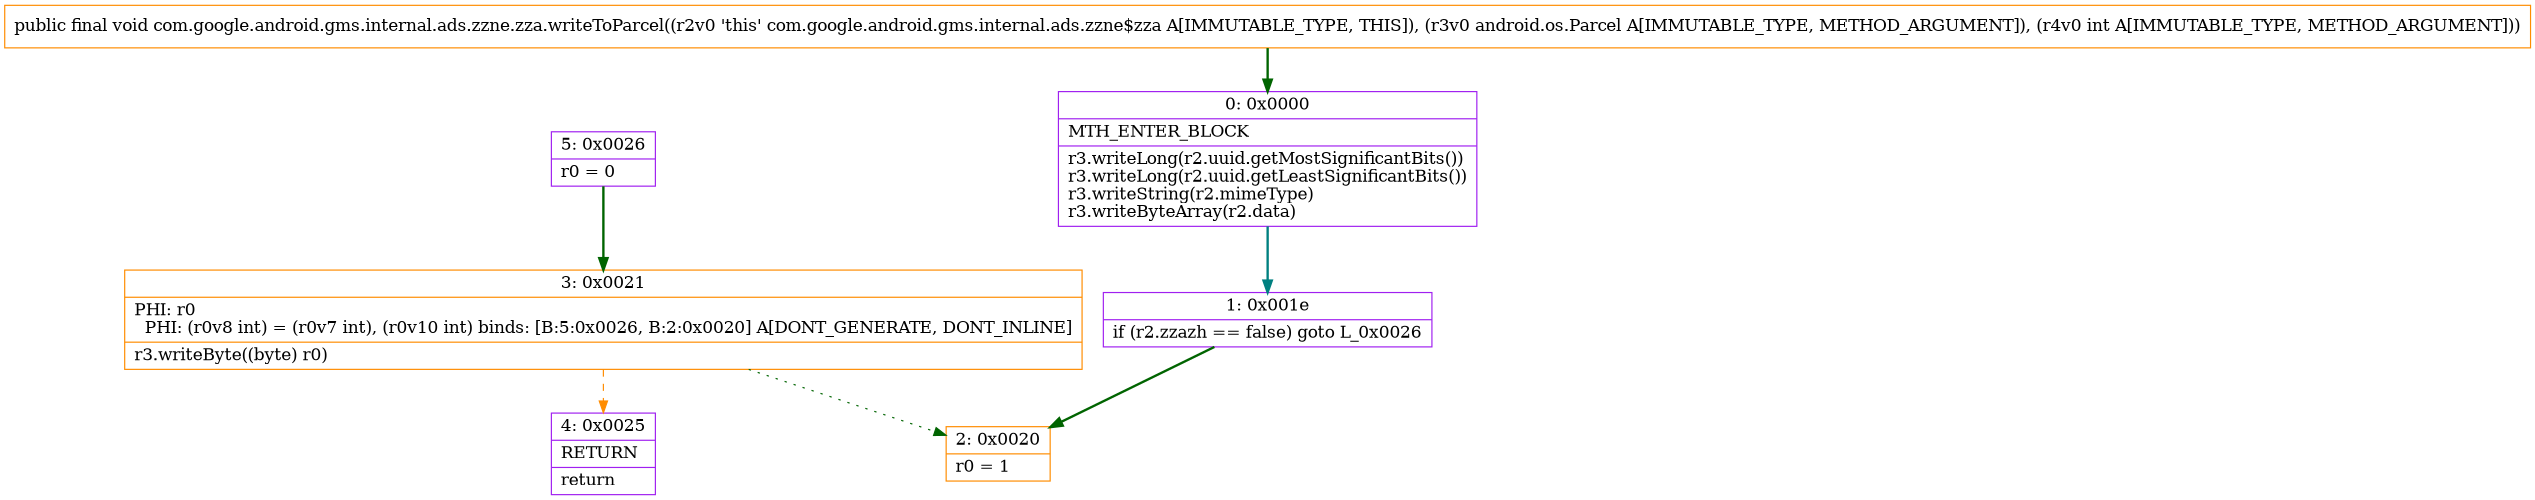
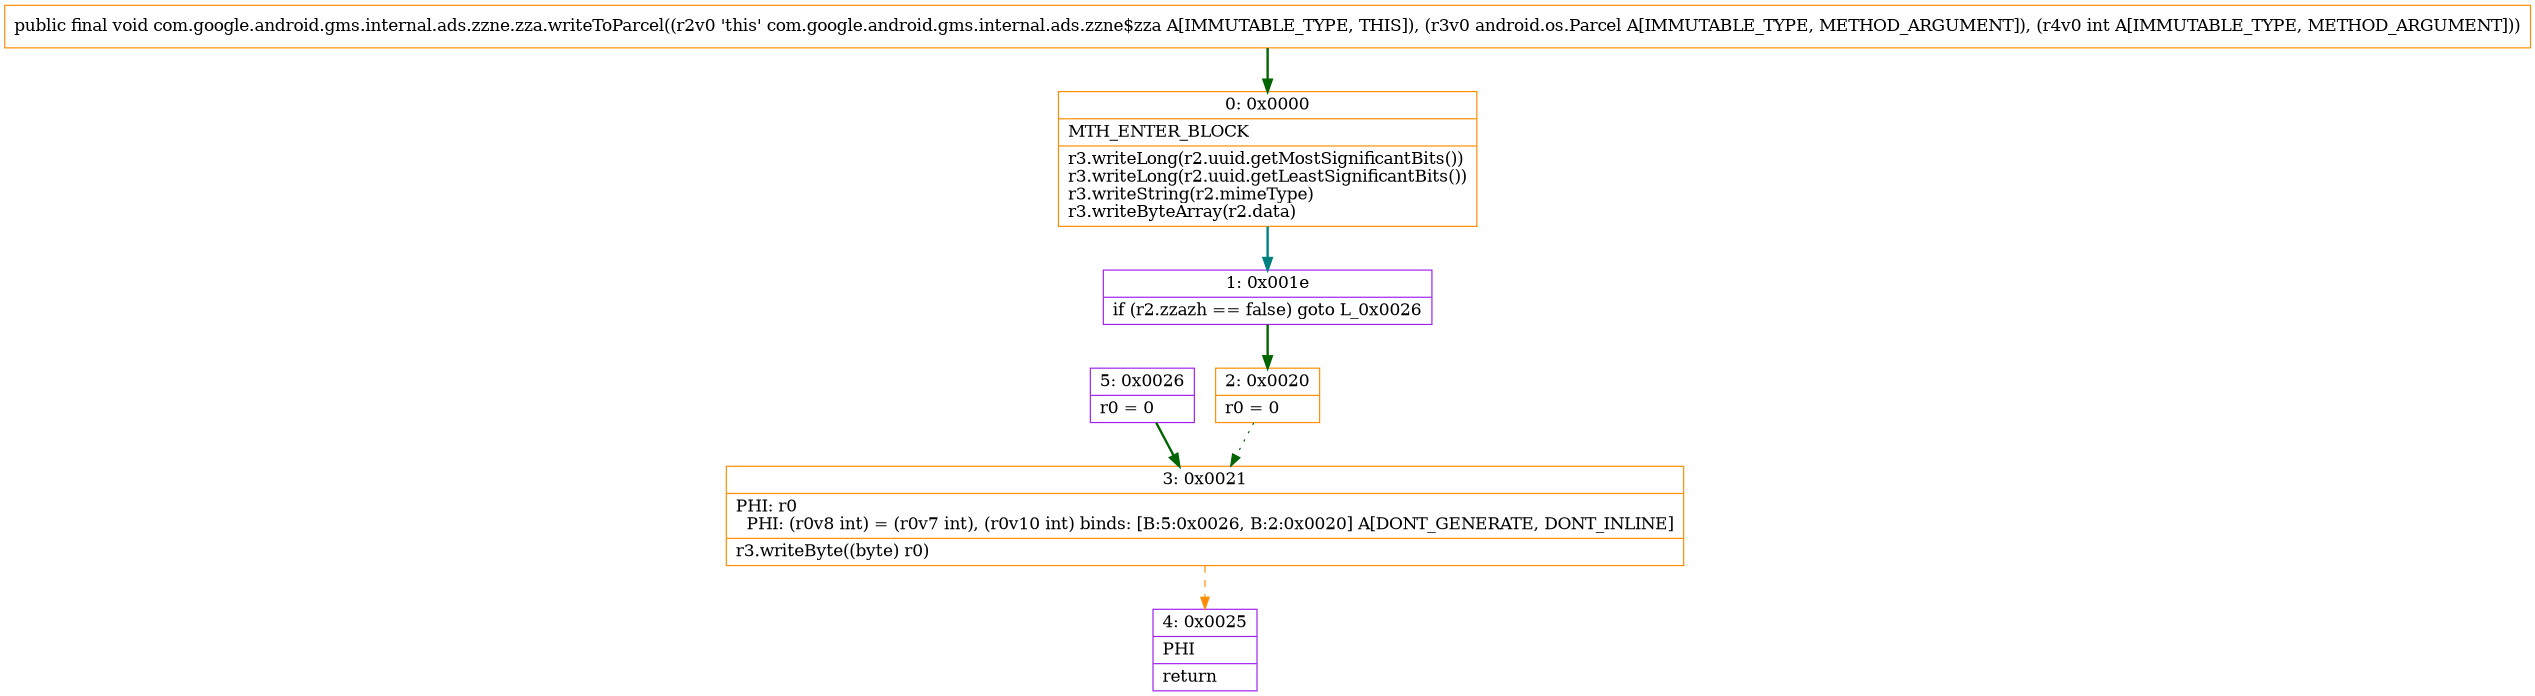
(1268, 159) -> (1268, 159)
(842, 400) -> (1245, 439)
(599, 453) -> (1179, 649)
(983, 467) -> (1252, 408)
